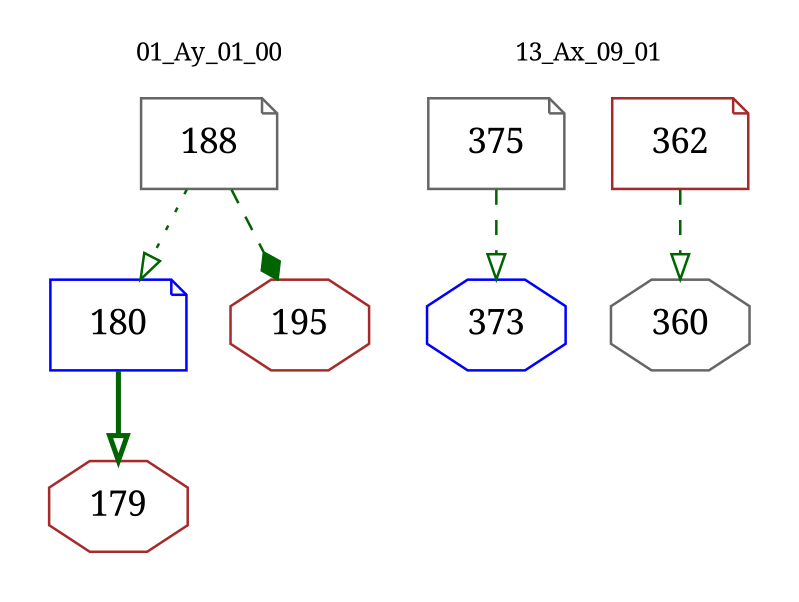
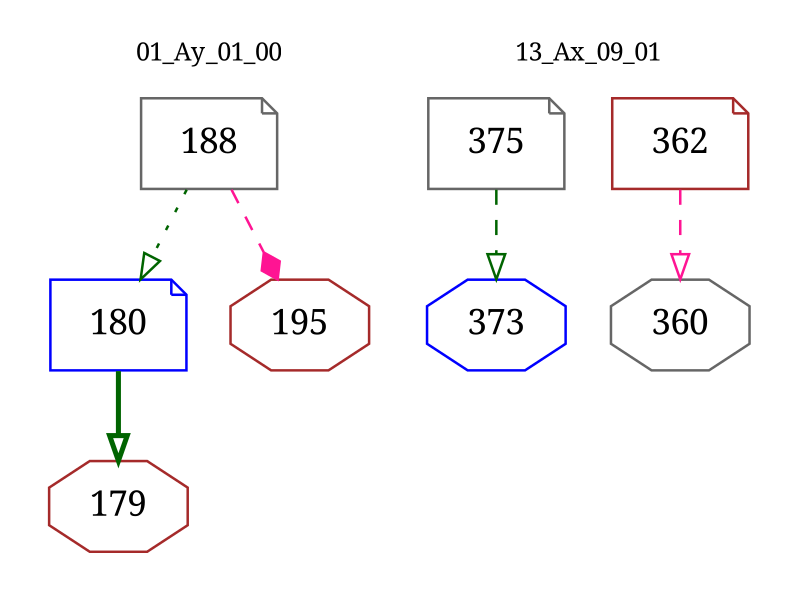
(248, 221) -> (248, 221)
(680, 222) -> (680, 222)
